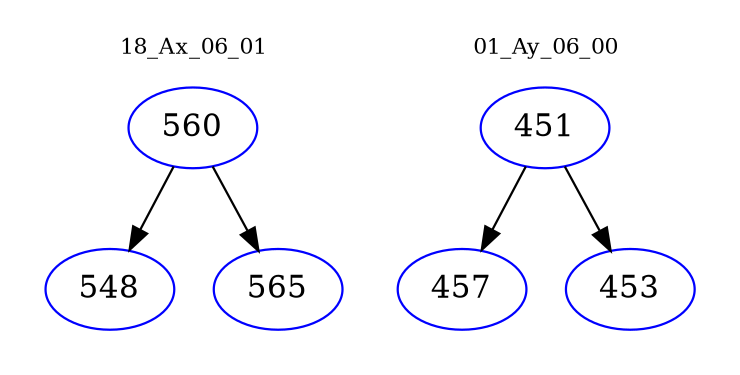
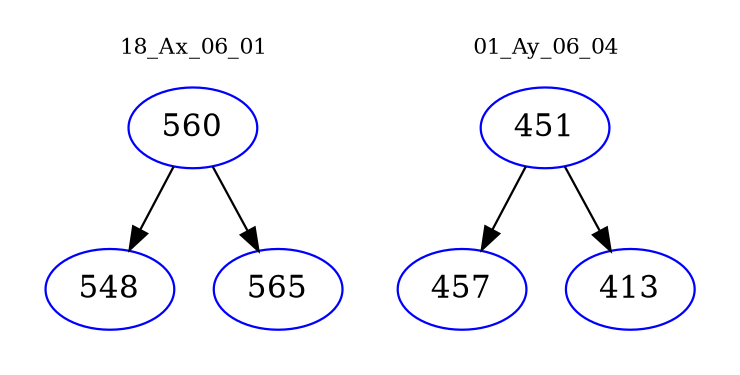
(546, 48) -> (546, 48)
(630, 289) -> (630, 289)
